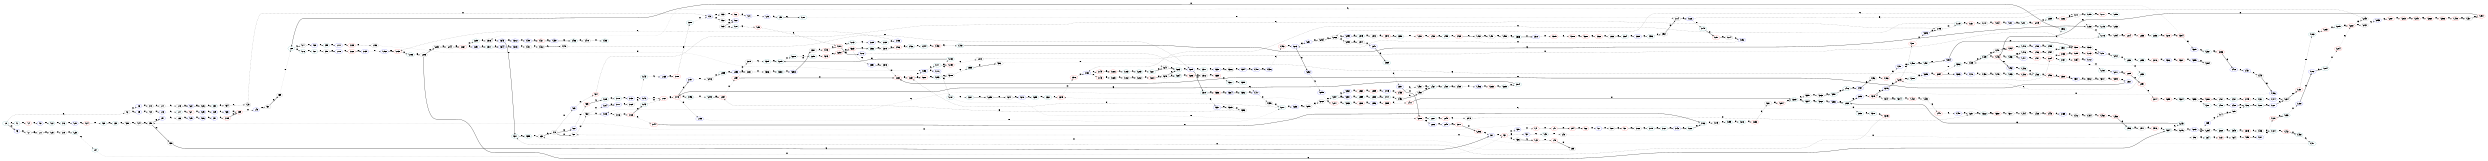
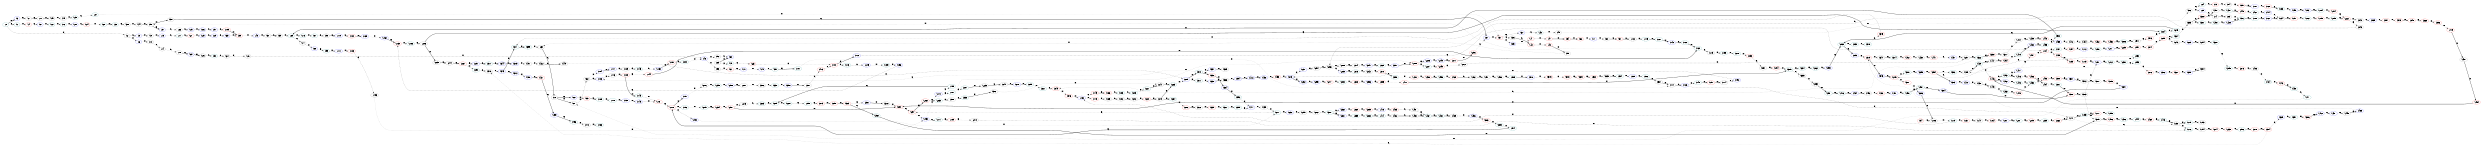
(574, 108) -> none
none -> (2087, 108)
(1243, 110) -> none
